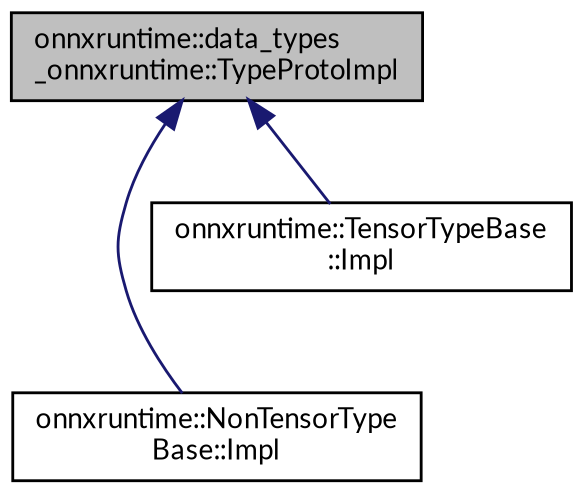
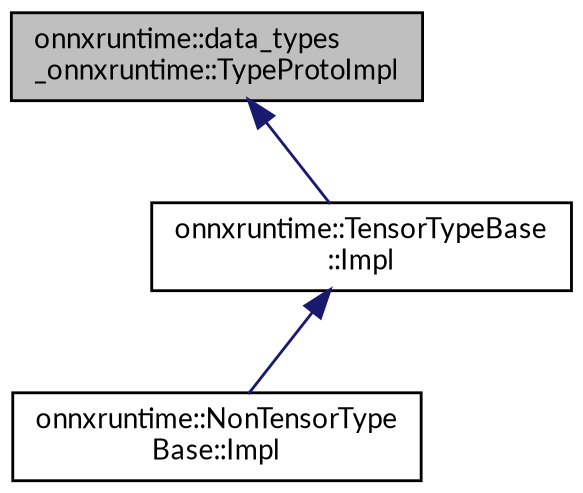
(119, 261) -> (280, 353)
